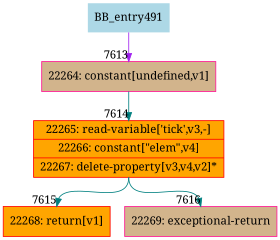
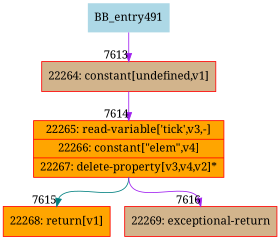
(129, 77) -> (129, 77)
(129, 102) -> (129, 102)
(161, 192) -> (161, 192)
(201, 221) -> (201, 221)
